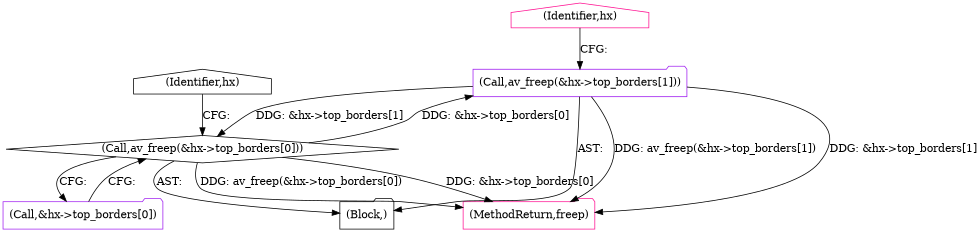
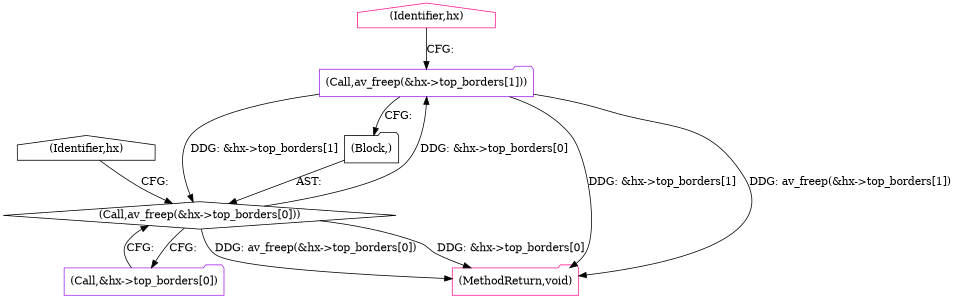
(592, 149) -> (400, 116)
(225, 204) -> (290, 181)
(529, 215) -> (515, 282)
